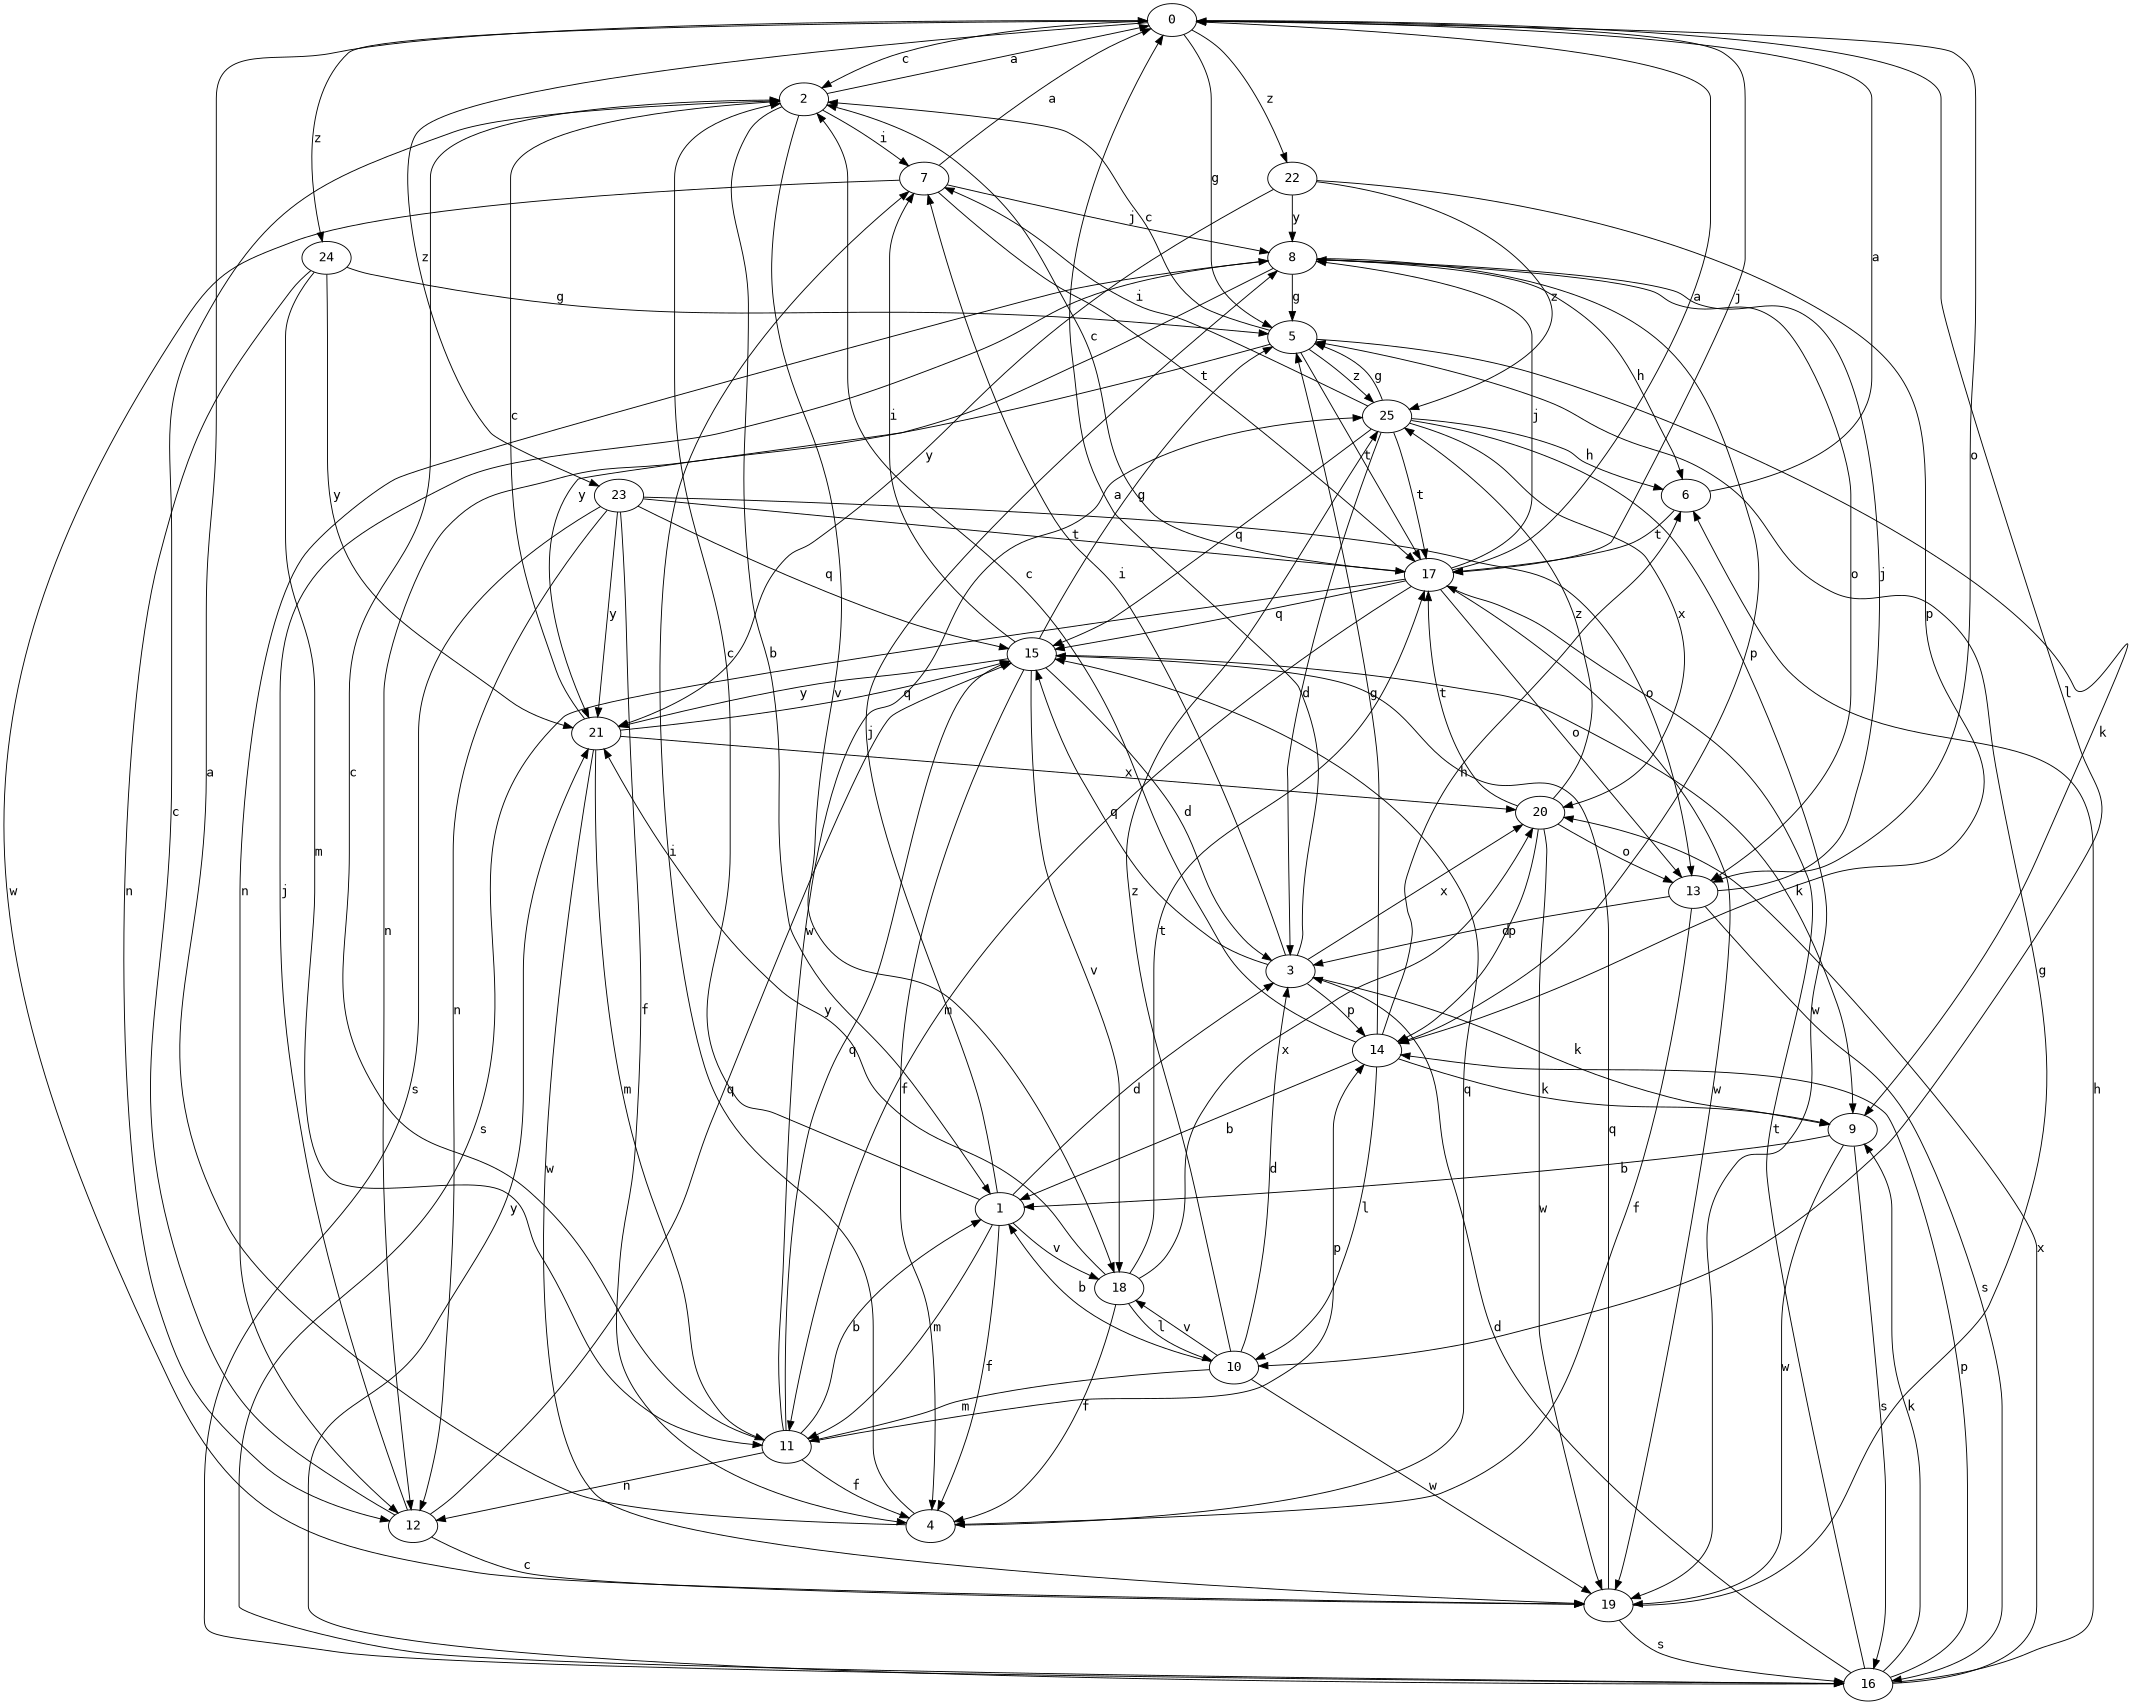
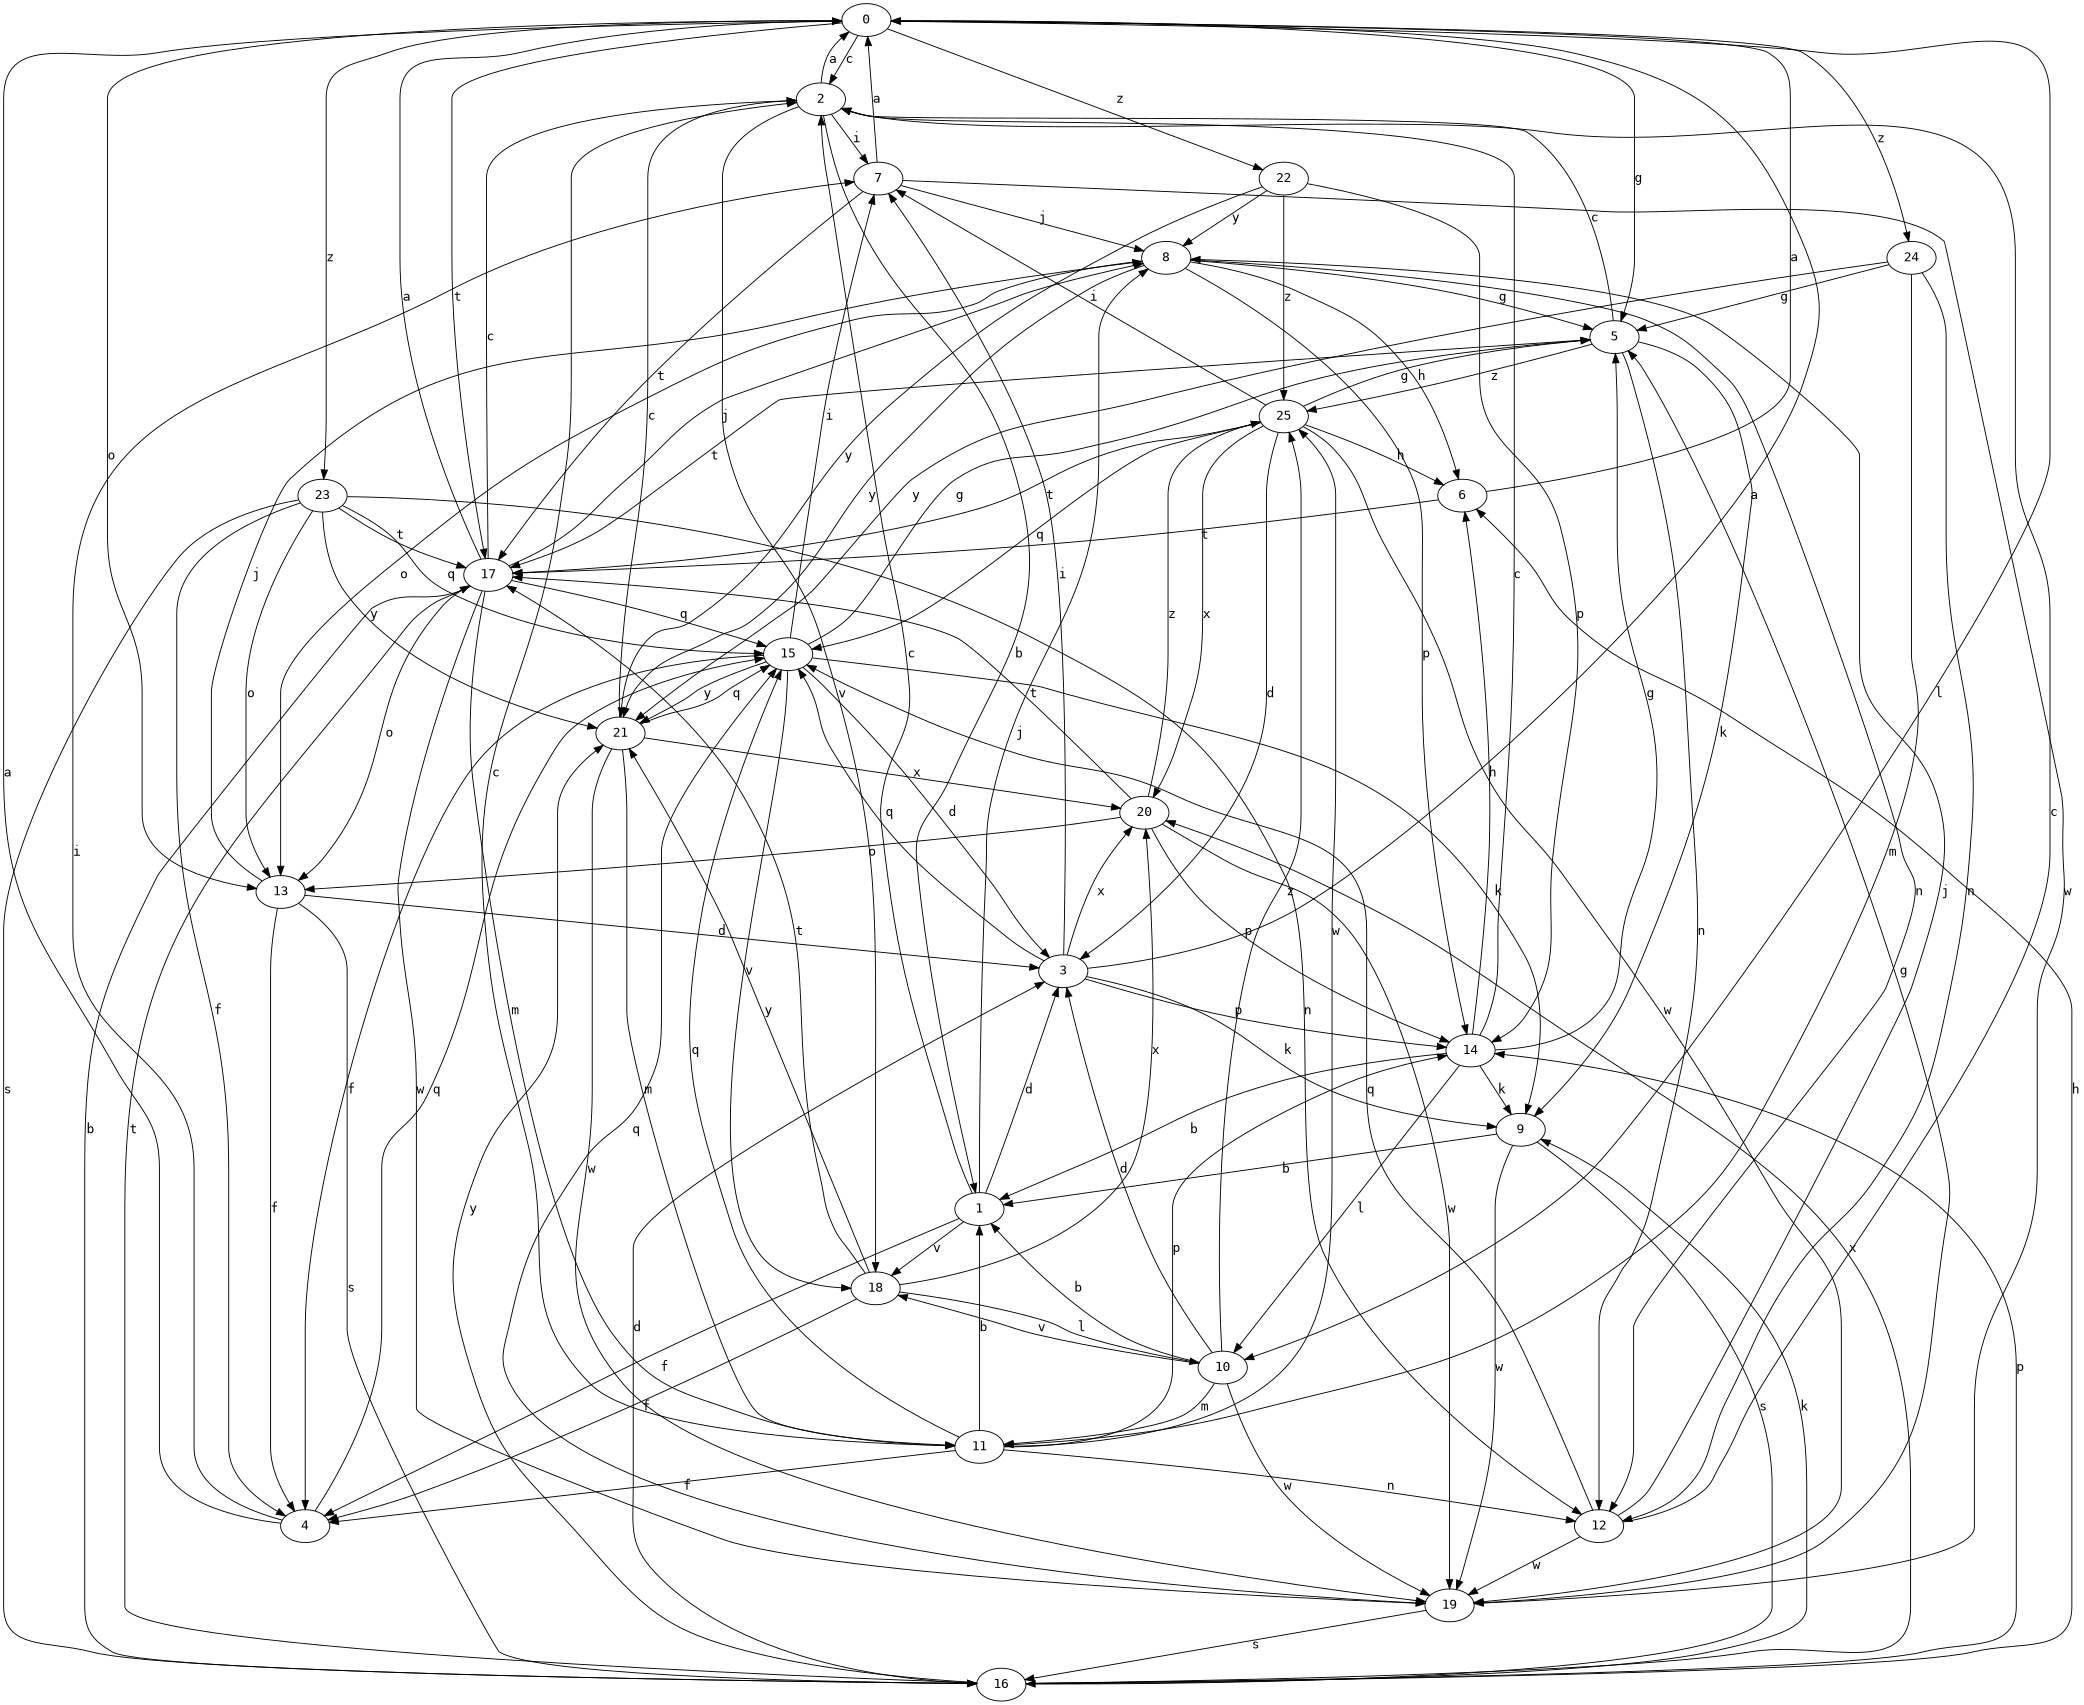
(1738, 297) -> (458, 297)
(484, 1130) -> (91, 1130)
(918, 1342) -> none
(527, 1566) -> (1537, 1566)
